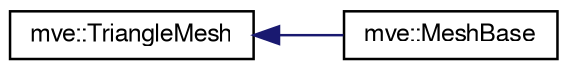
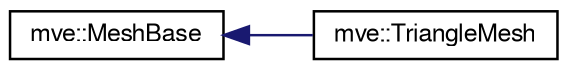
(311, 35) -> (281, 35)
